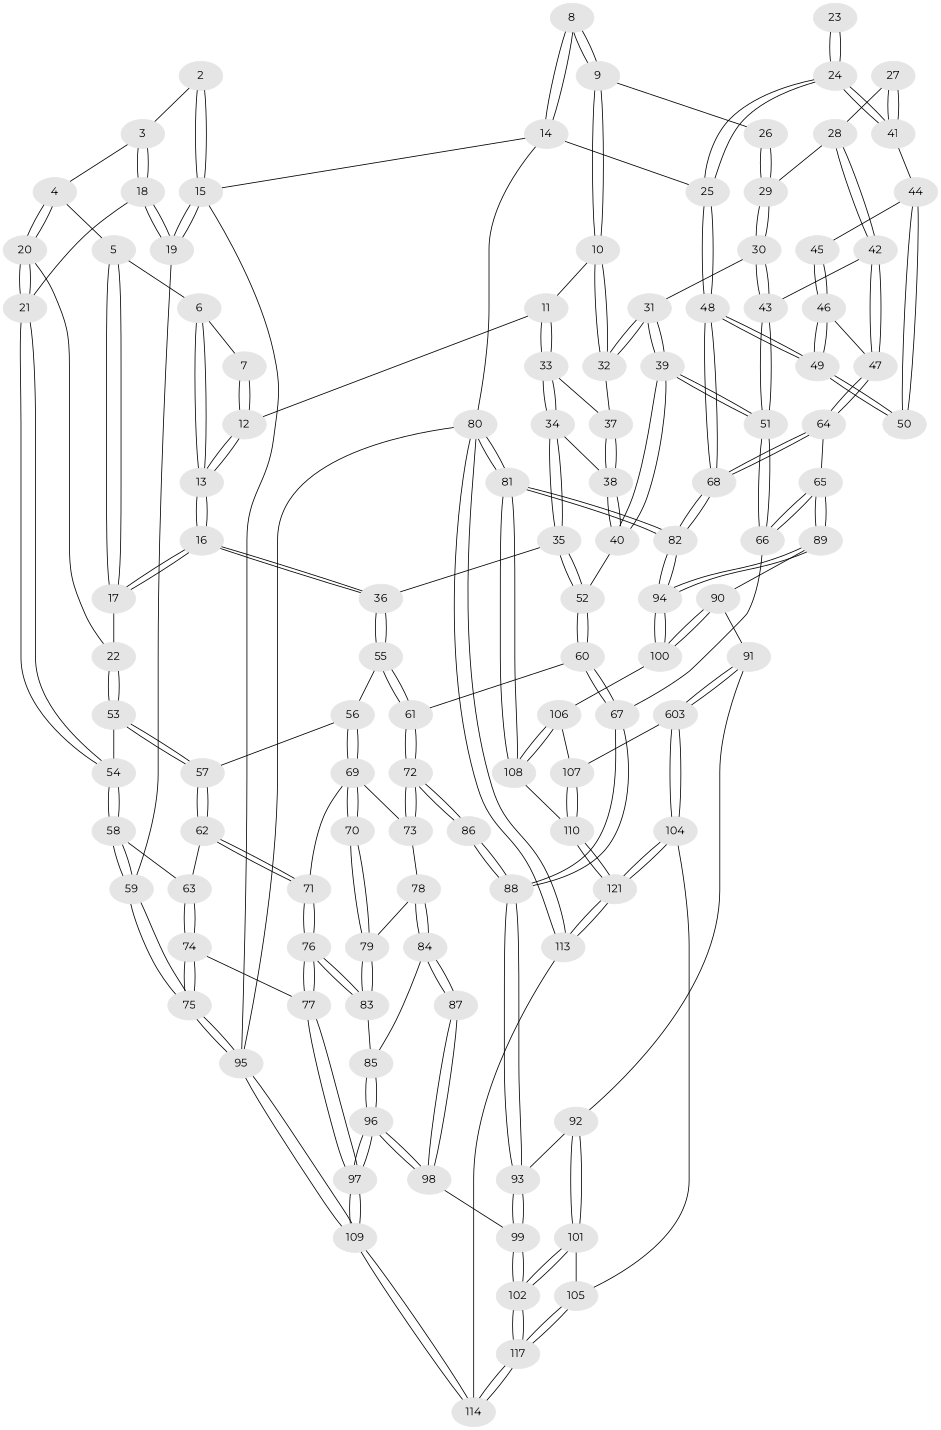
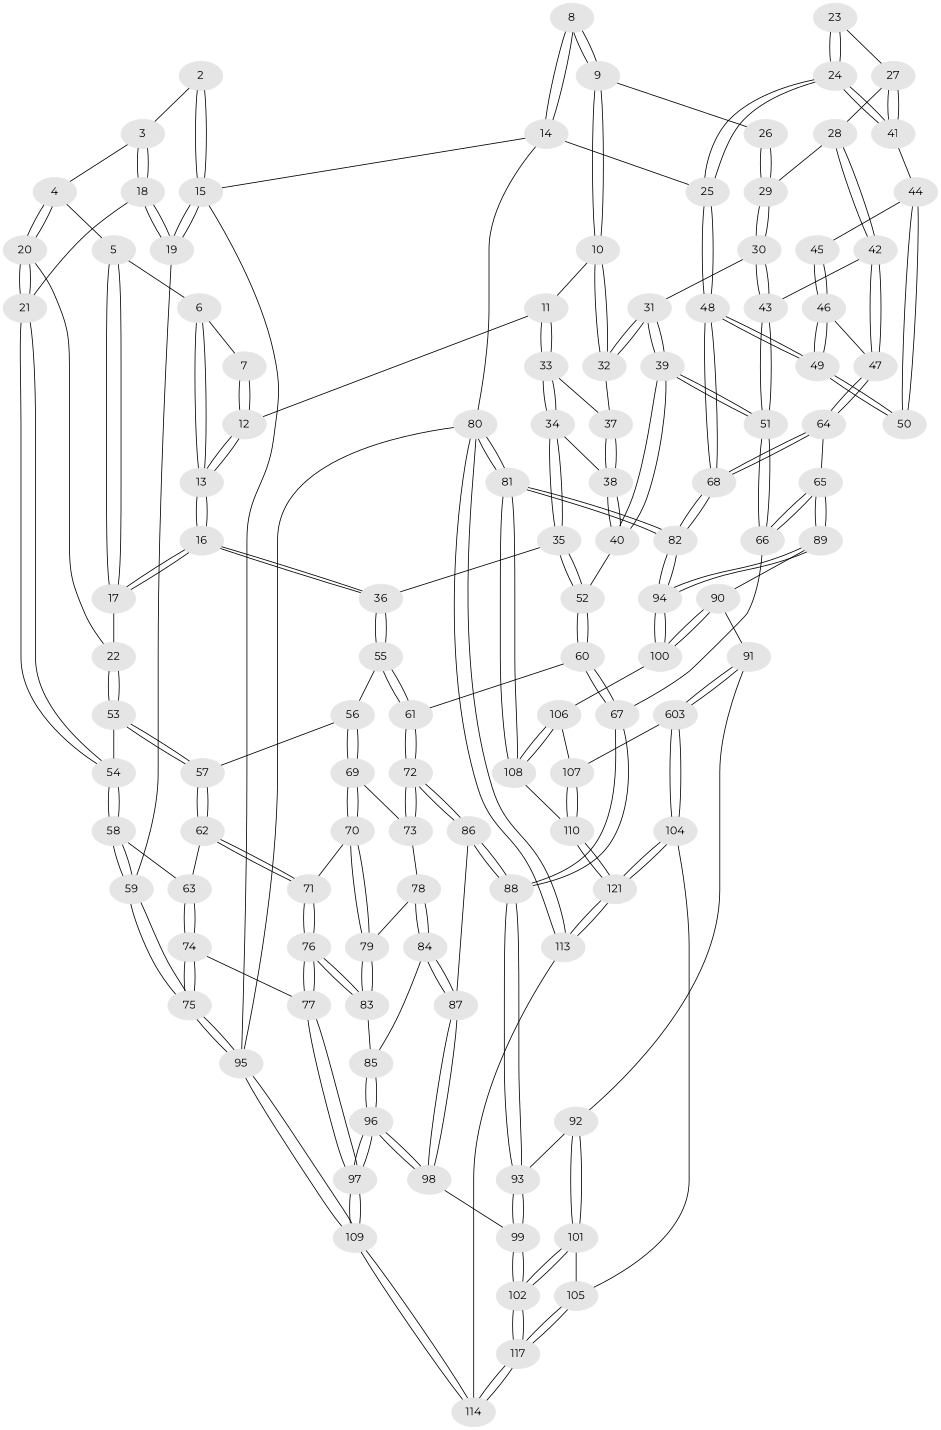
none -> (864, 47)
(320, 828) -> (331, 860)
none -> (462, 918)
